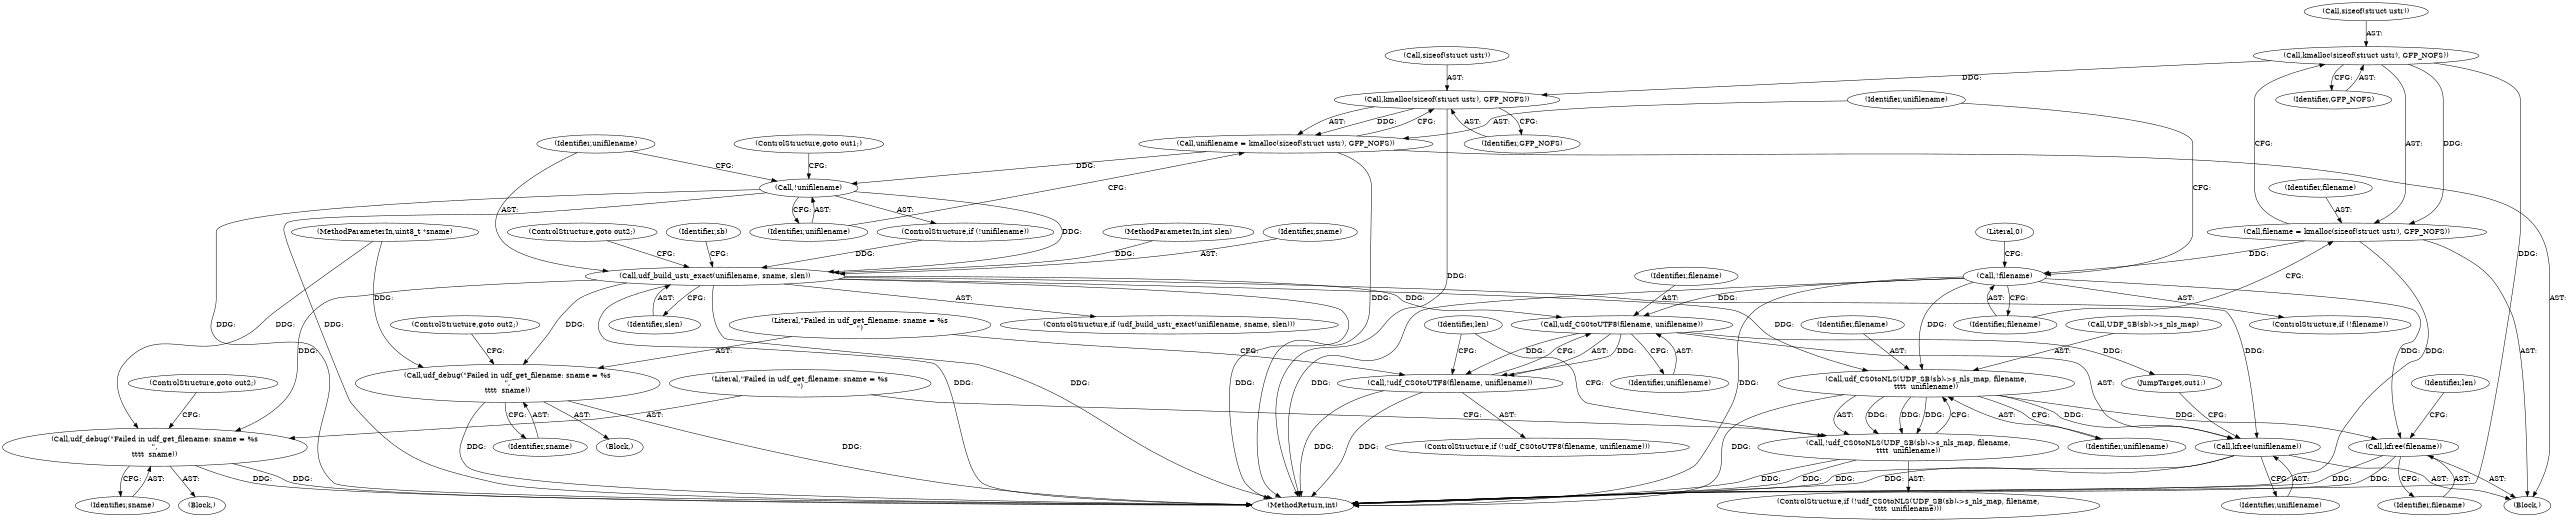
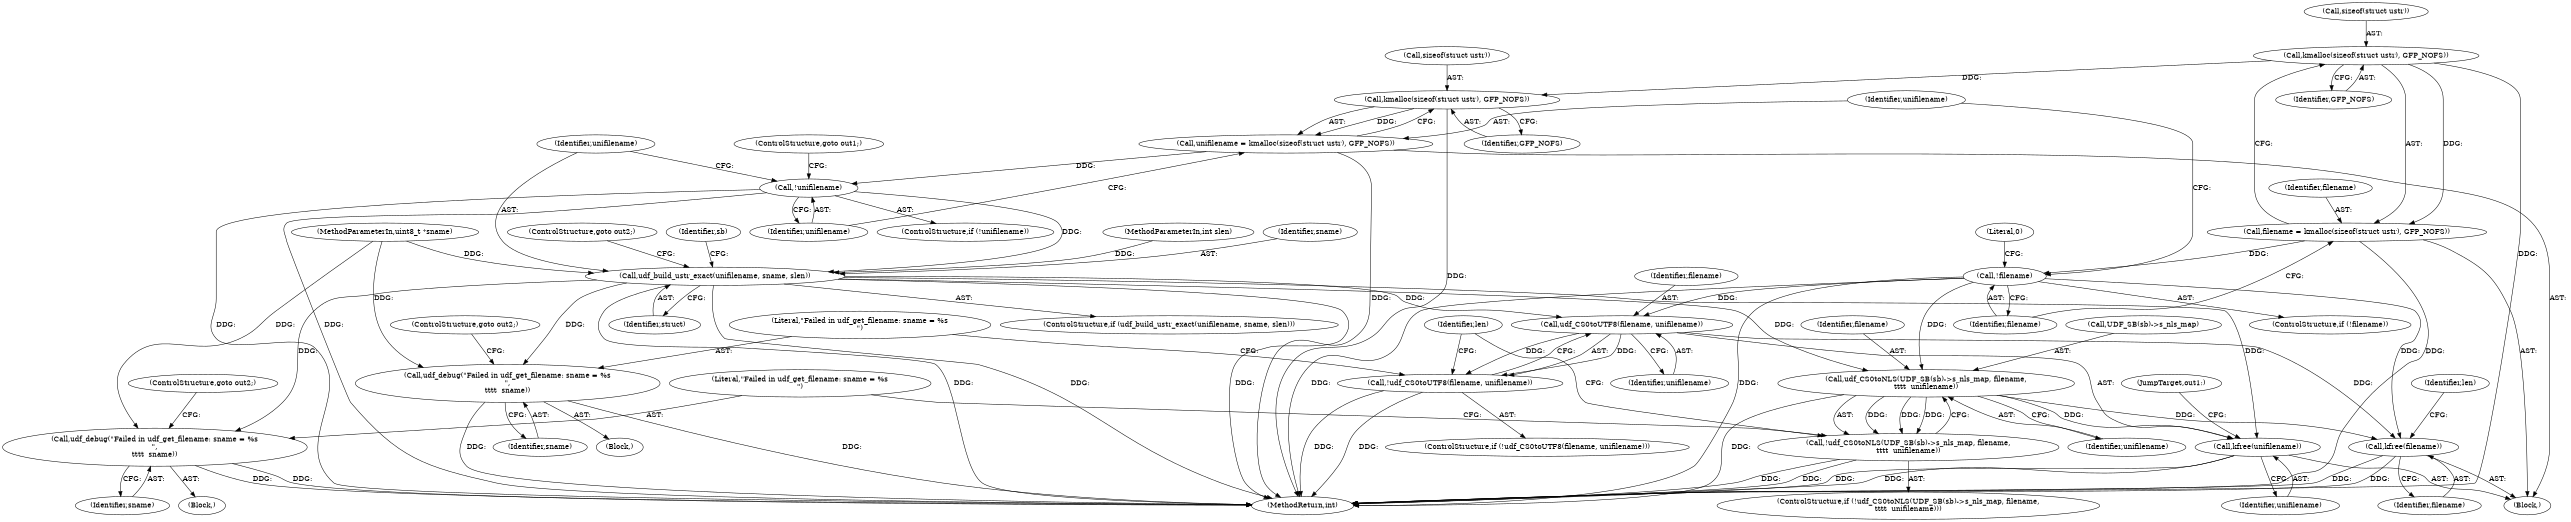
(844, 254) -> (496, 263)
(655, 325) -> (655, 325)
(1908, 340) -> (2052, 341)
